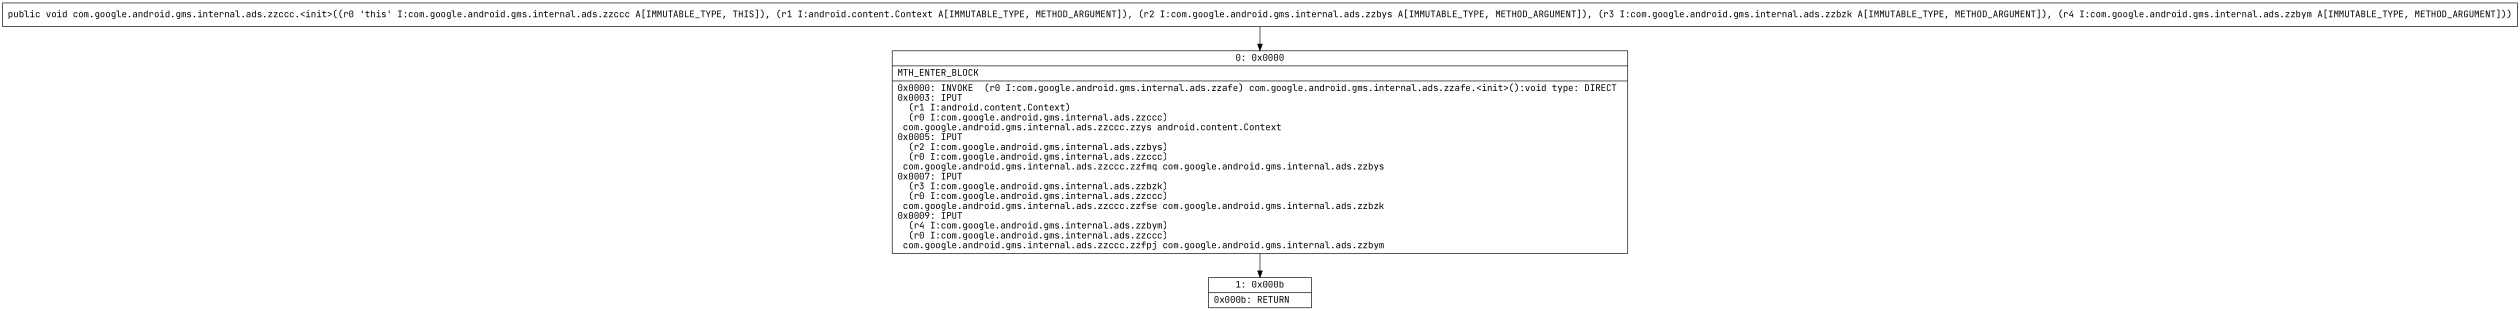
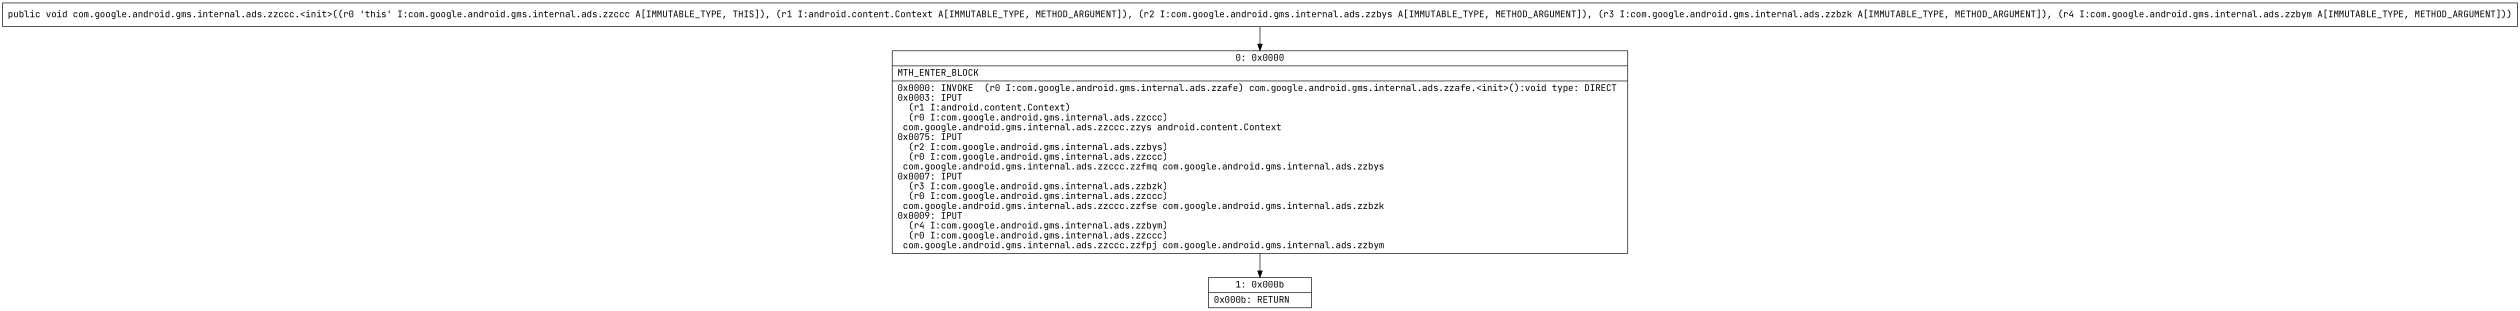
(935, 137) -> (935, 137)
